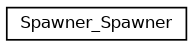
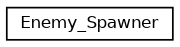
(97, 24) -> (90, 24)
